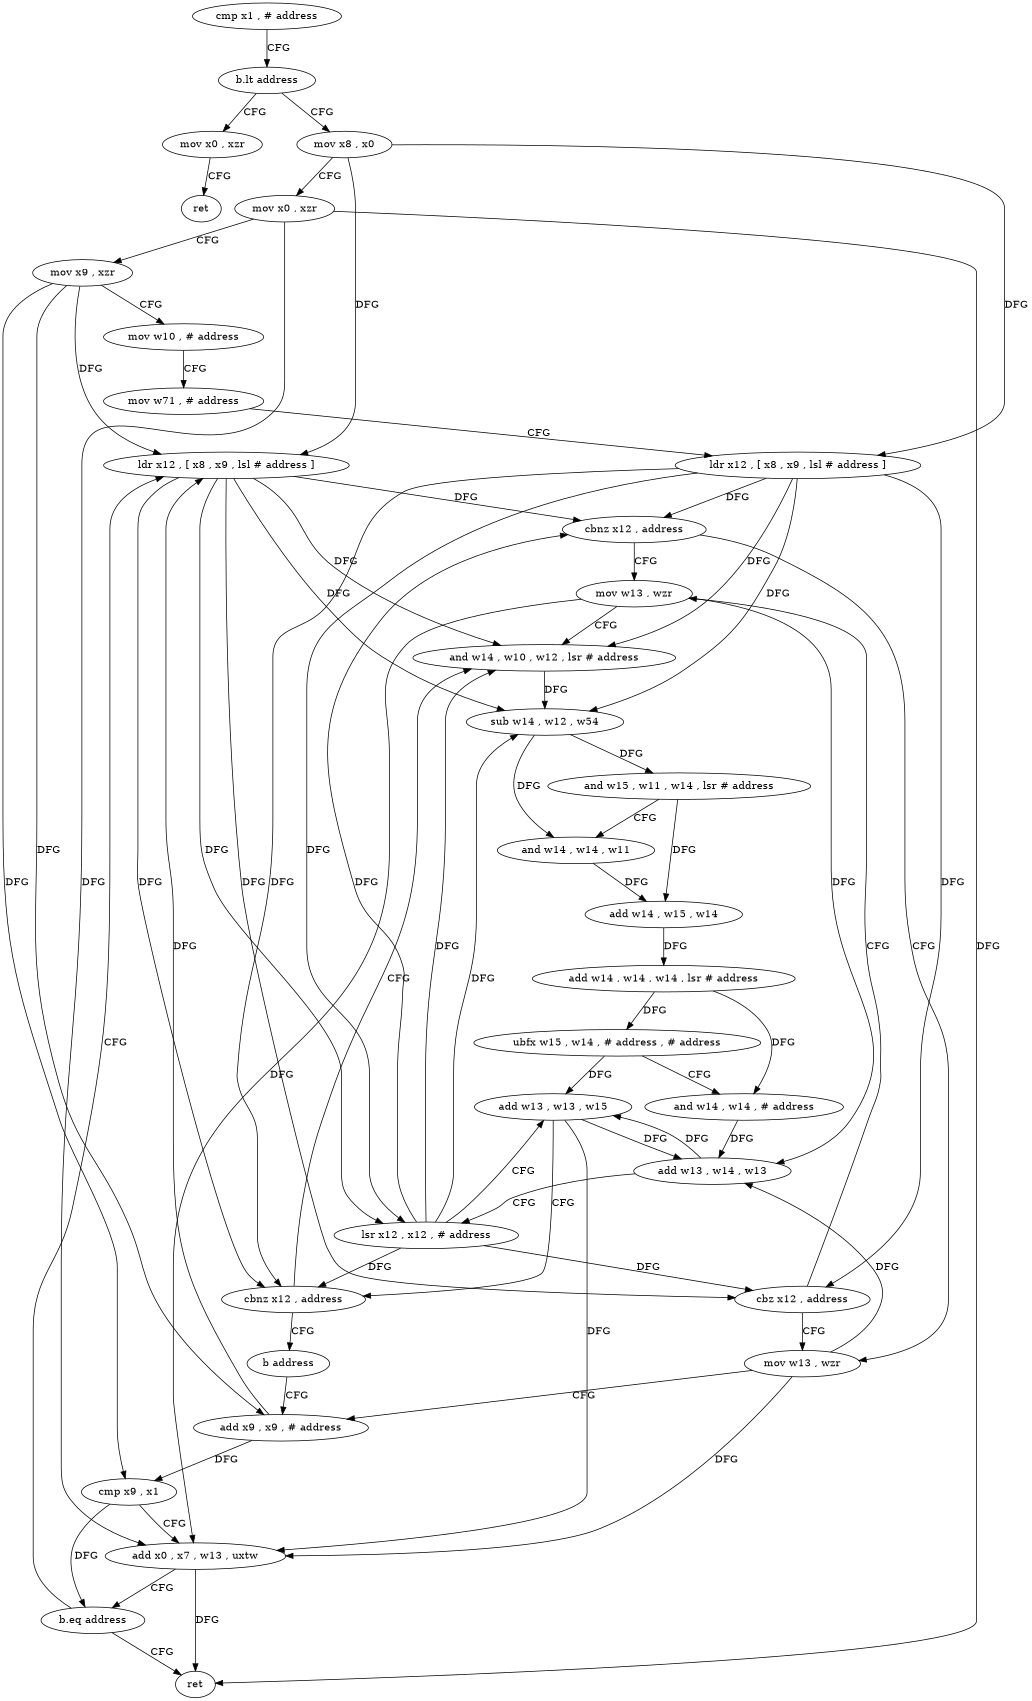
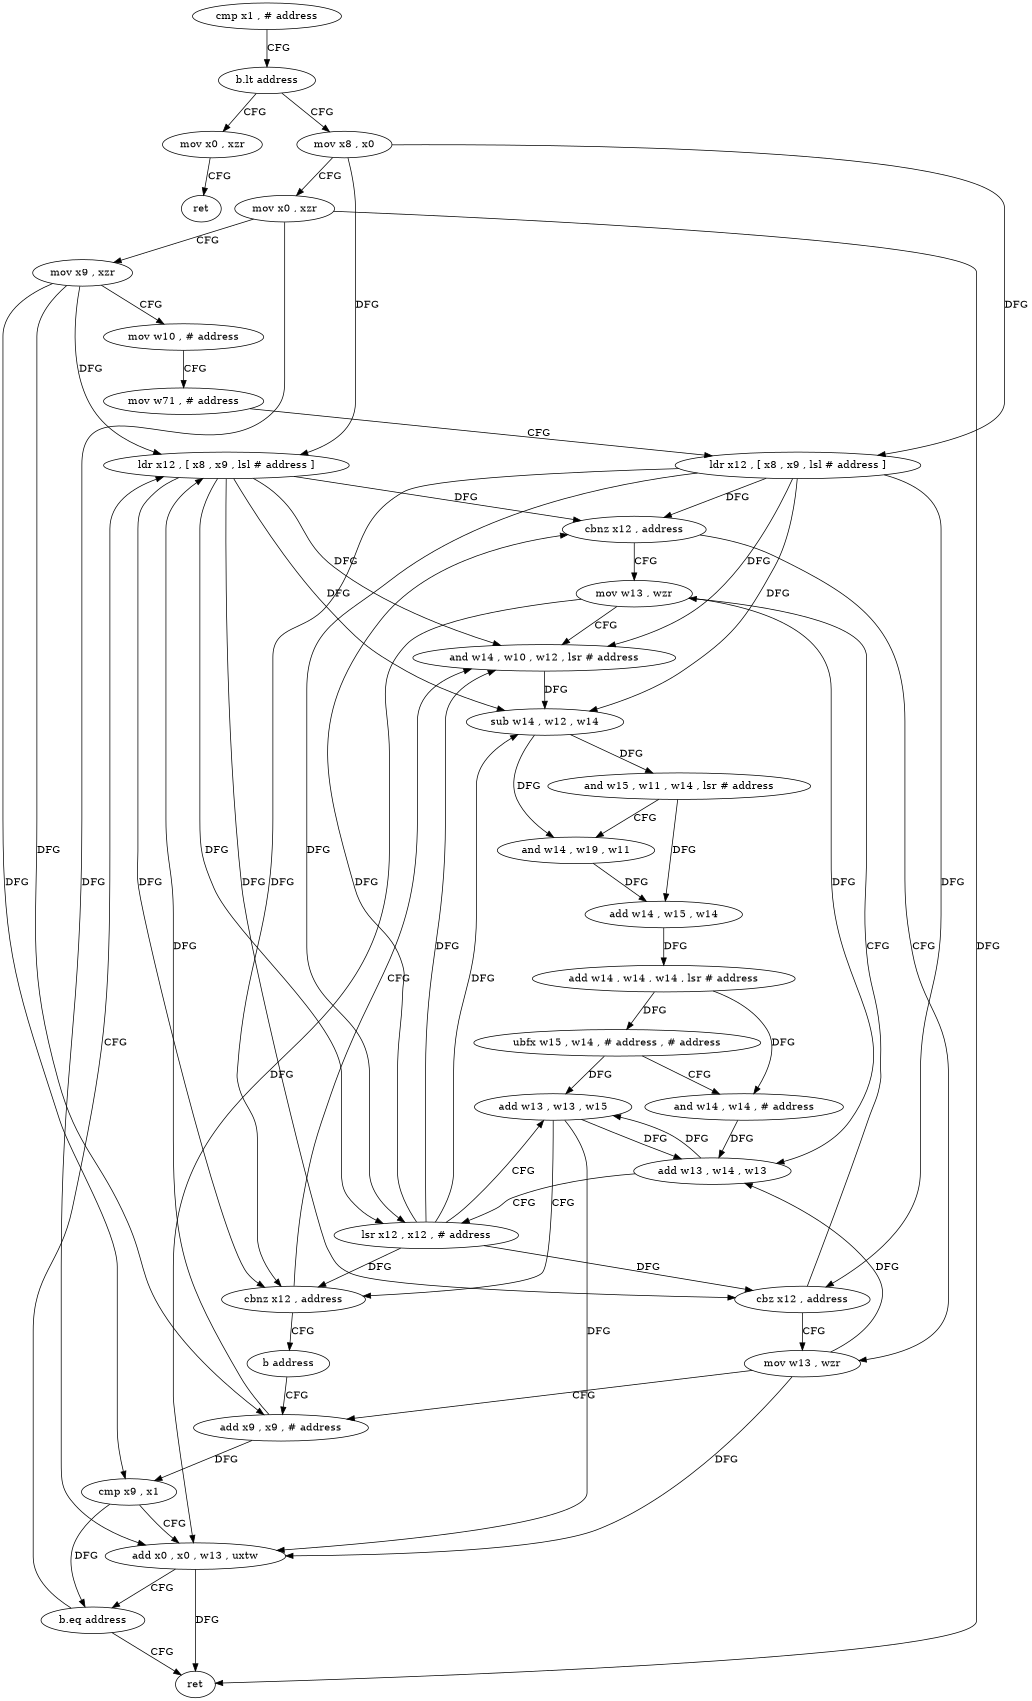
(545, 722) -> (545, 722)
(576, 850) -> (576, 850)
(195, 1556) -> (195, 1556)
